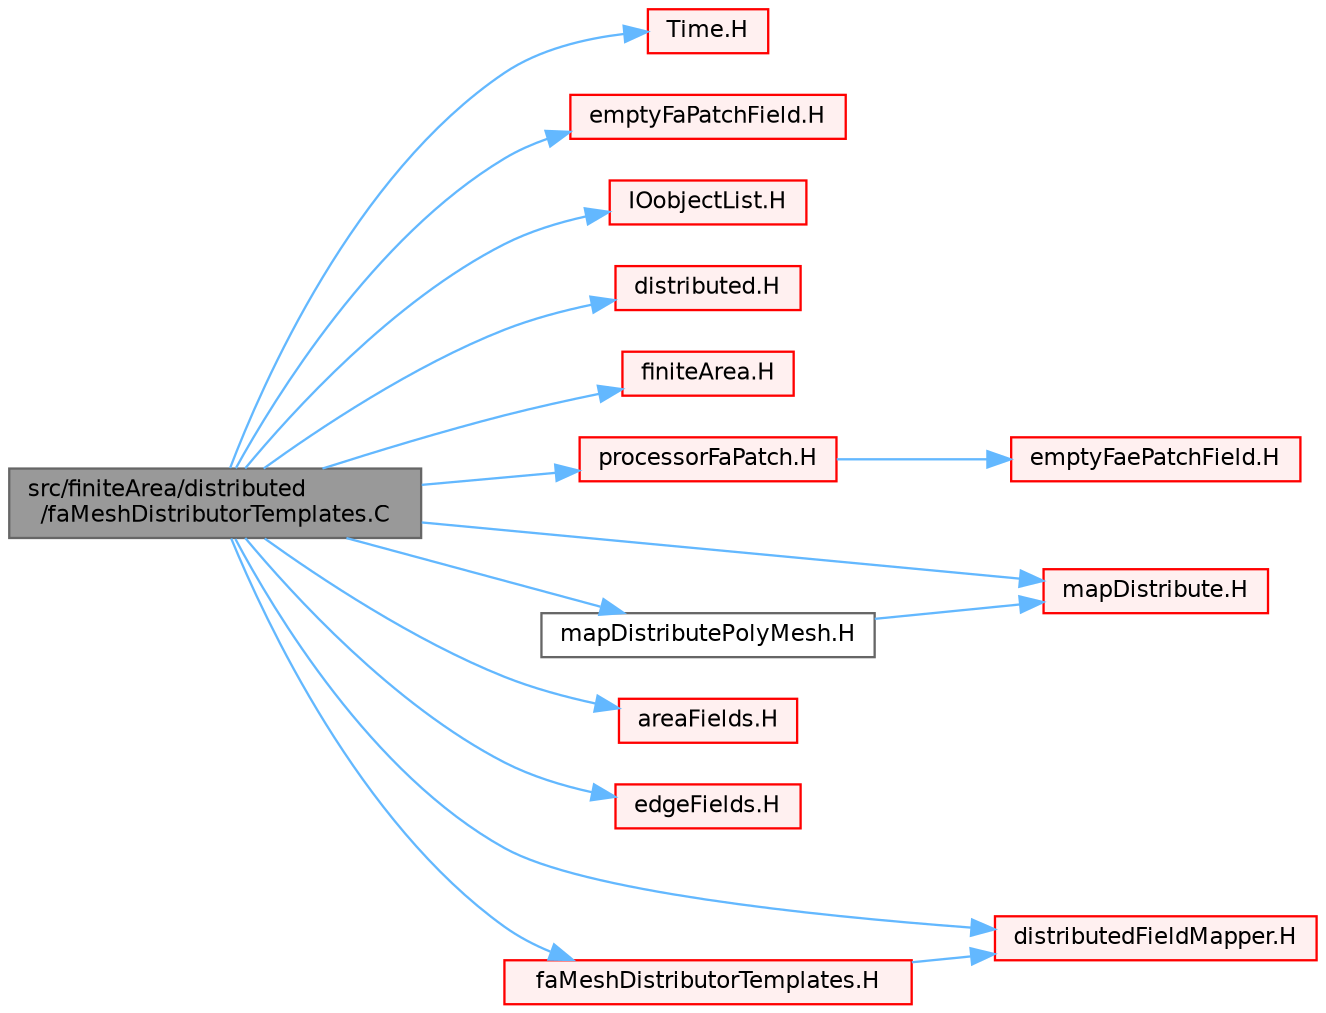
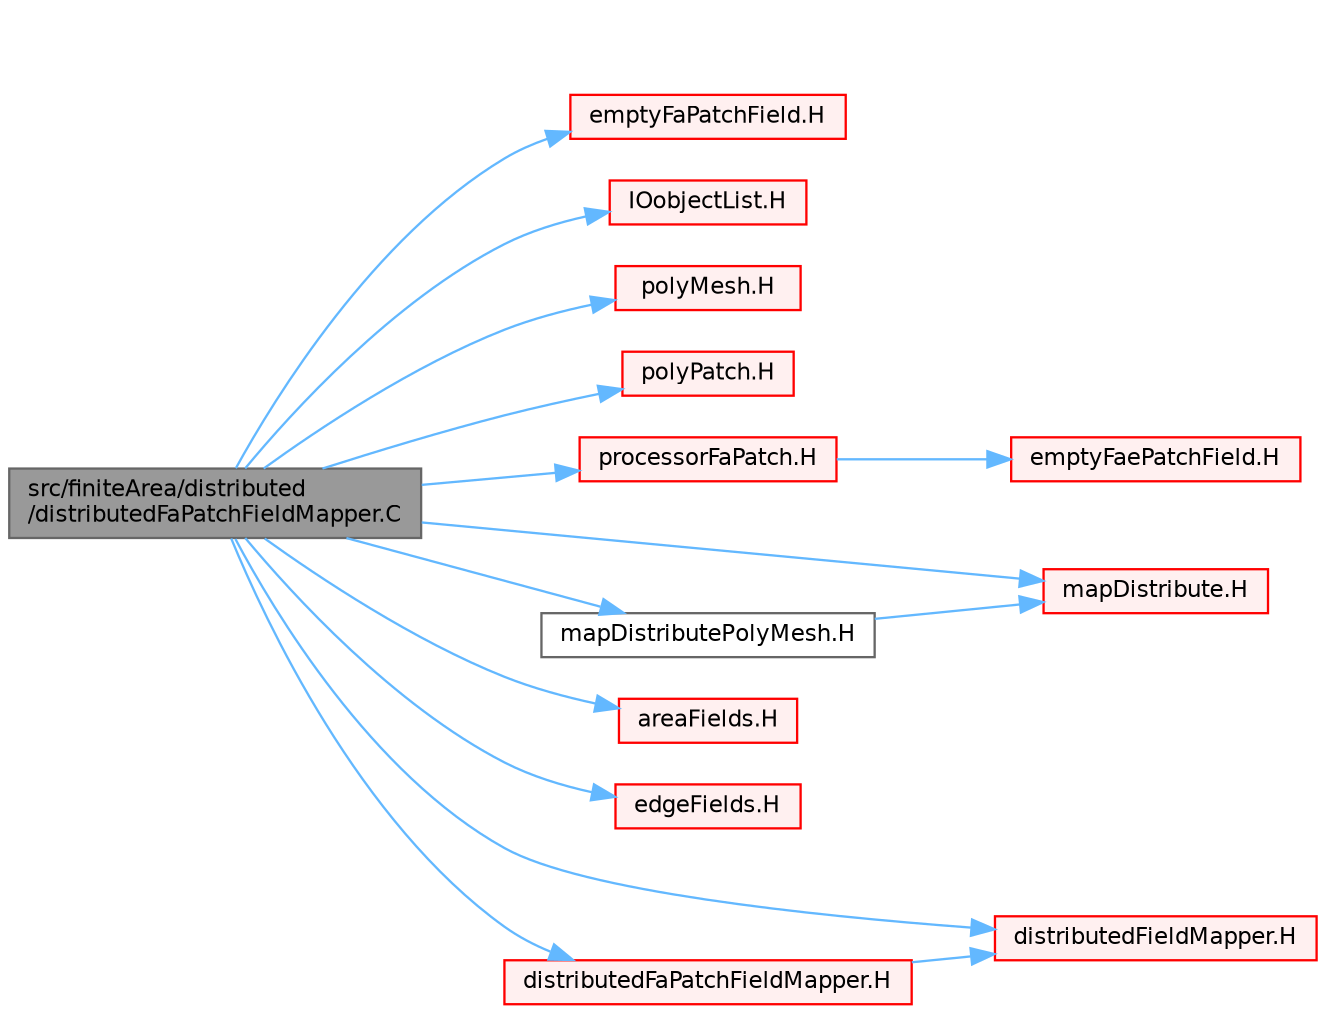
(708, 31) -> none
(708, 288) -> (708, 288)
(708, 374) -> (708, 374)
(215, 503) -> (215, 503)
(708, 982) -> (708, 982)
